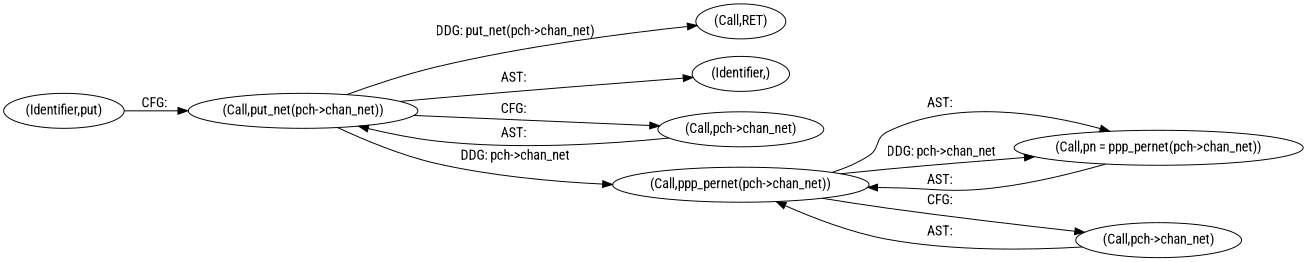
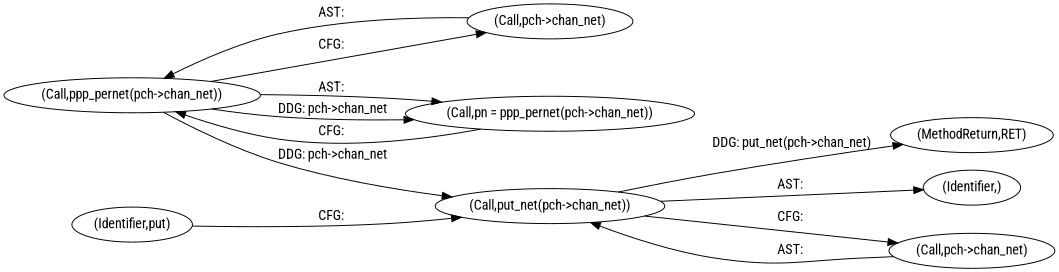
(741, 21) -> (972, 135)
(467, 170) -> (298, 168)
(942, 180) -> (333, 132)
